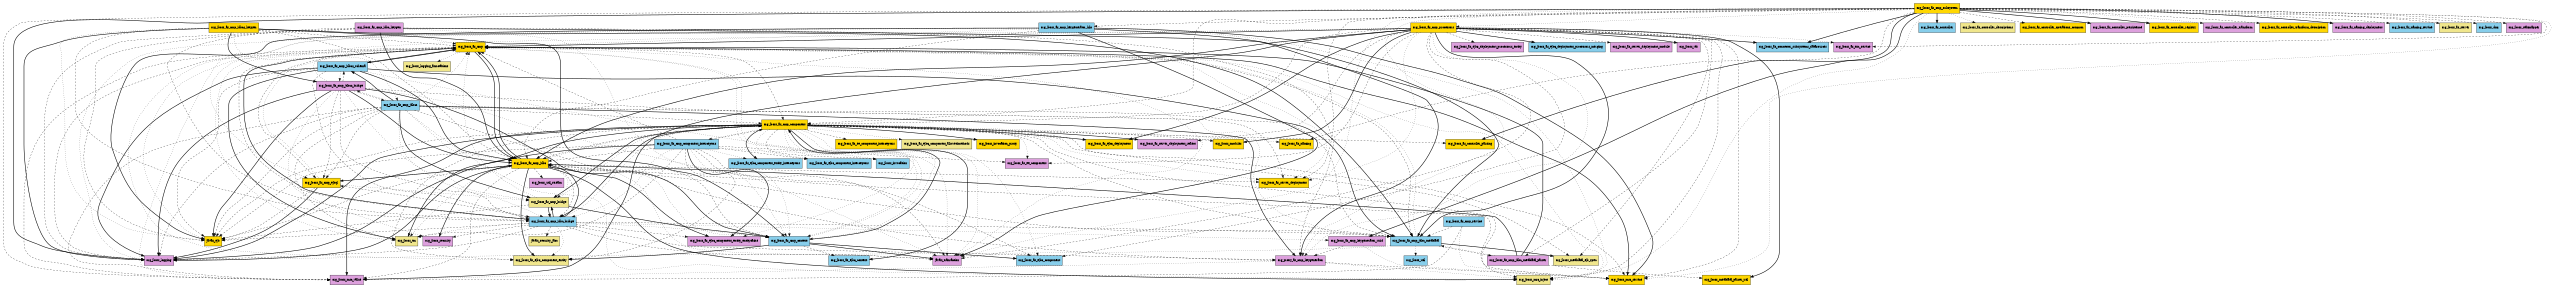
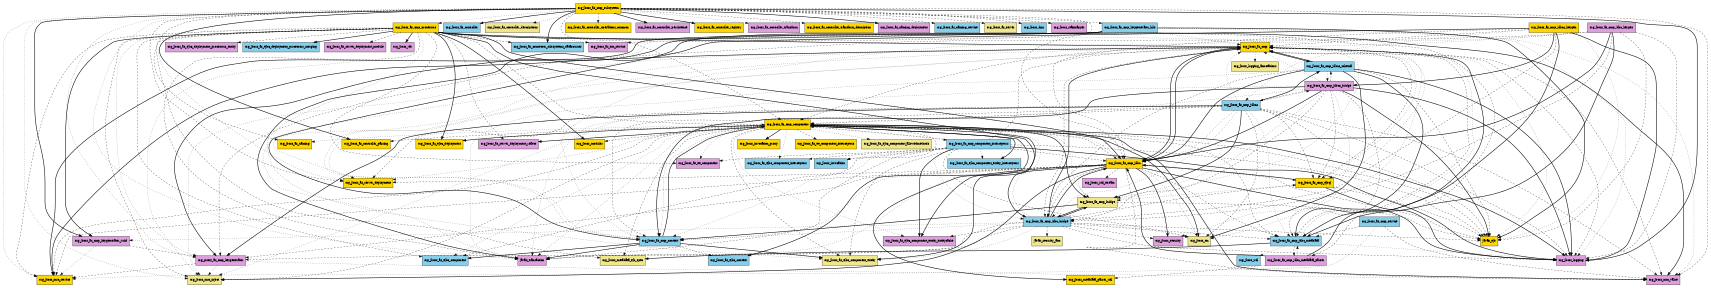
(1605, 34) -> (473, 37)
none -> (1182, 102)
(1607, 125) -> (118, 41)
